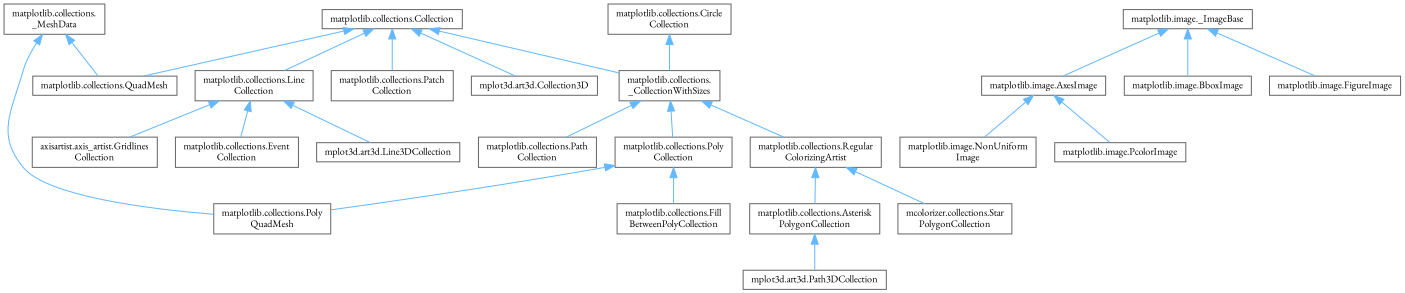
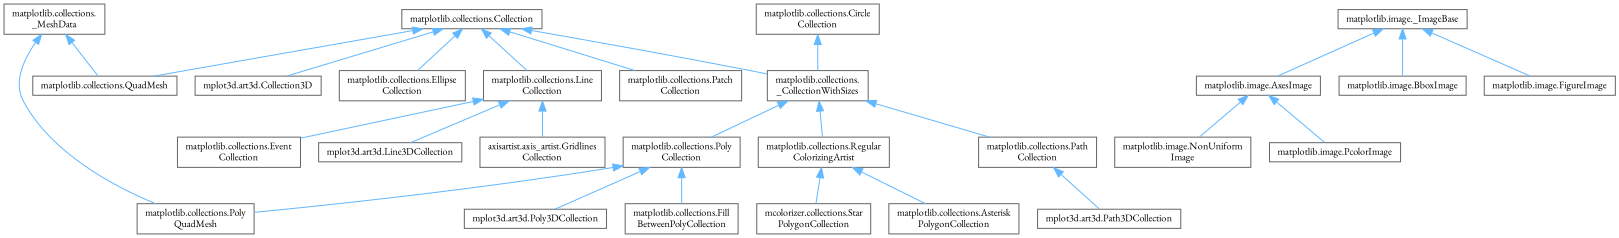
none -> (402, 86)
none -> (535, 219)
(815, 257) -> (1080, 192)
